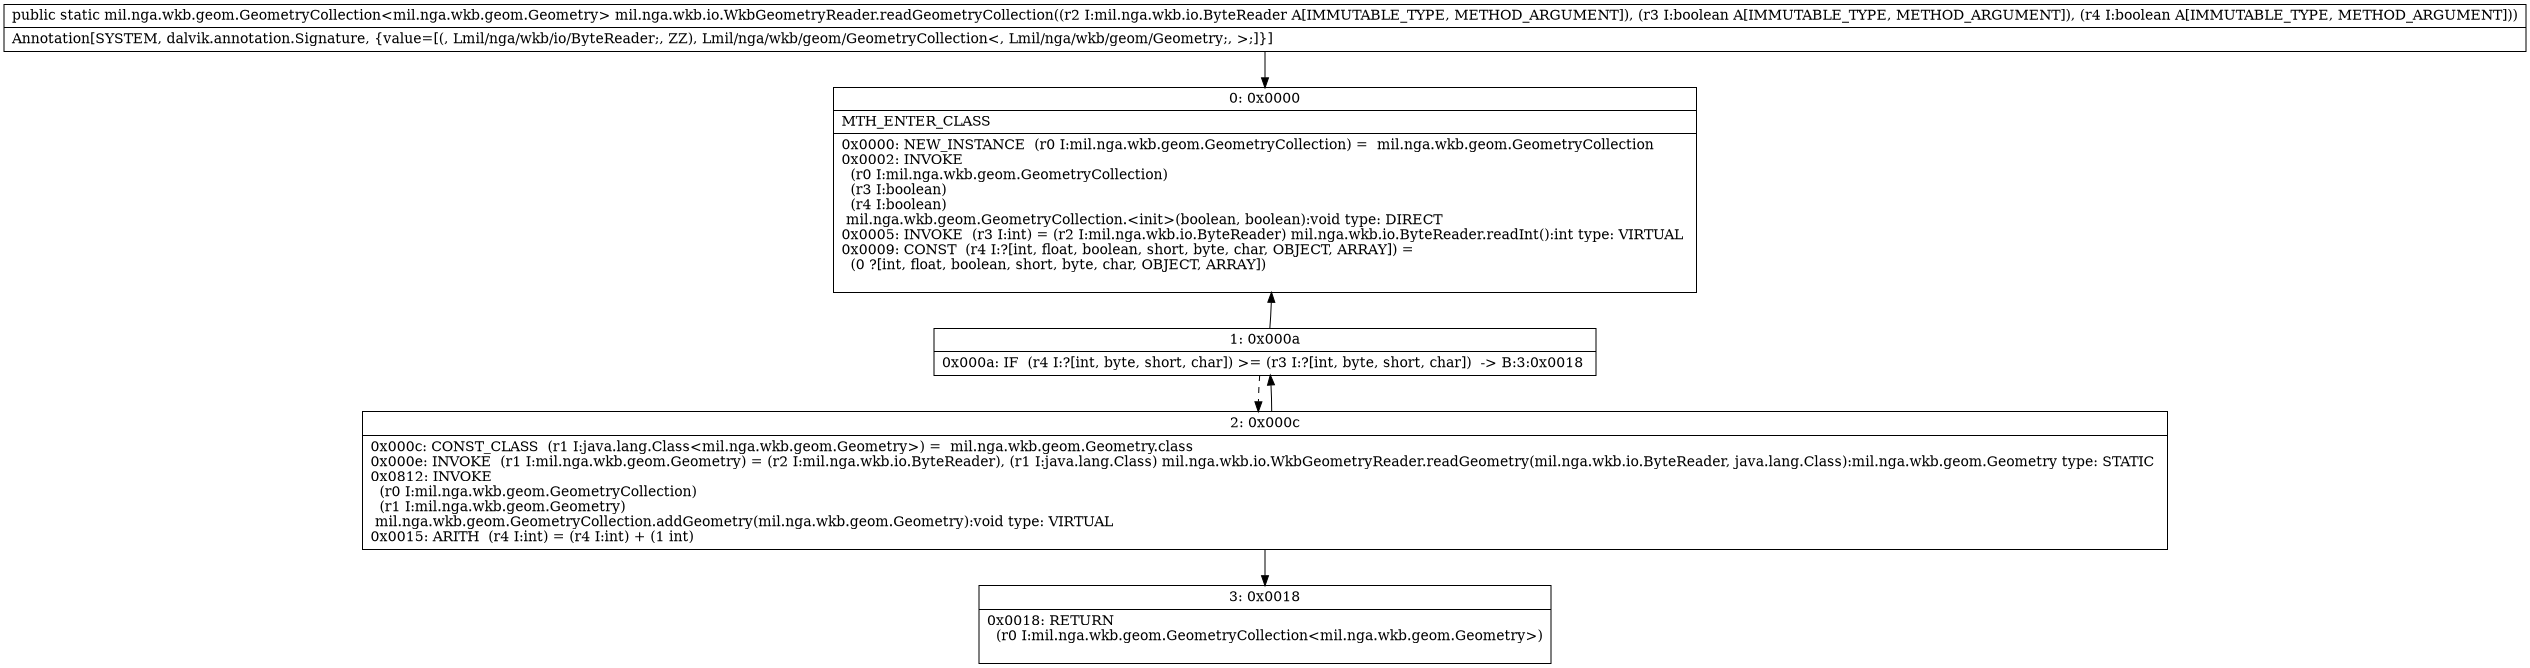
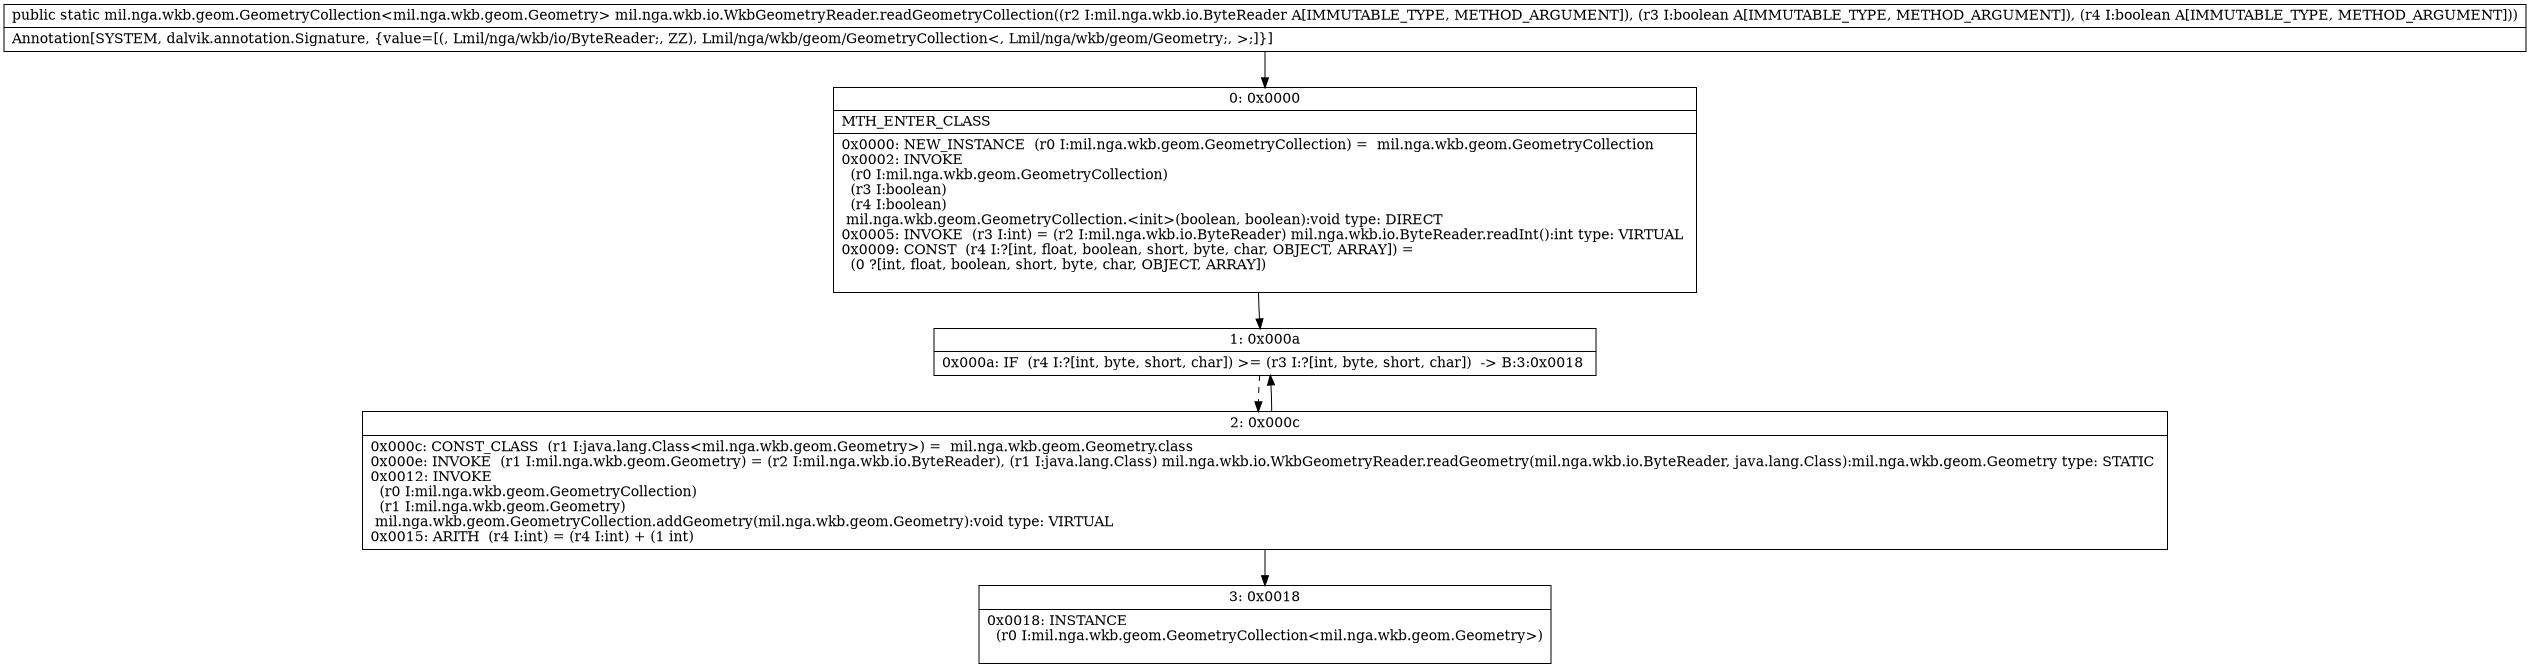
(1271, 316) -> (1259, 305)
(436, 477) -> (436, 477)
(1055, 621) -> (1062, 621)
